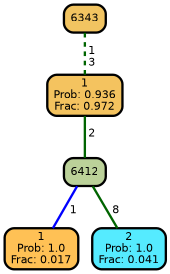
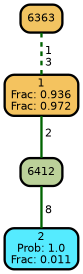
(85, 19) -> (41, 19)
(85, 95) -> (41, 95)
(41, 249) -> none
(129, 249) -> (41, 249)
